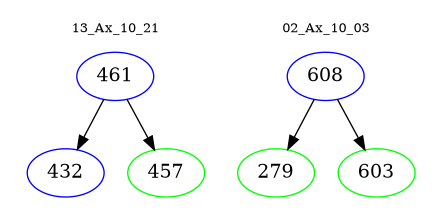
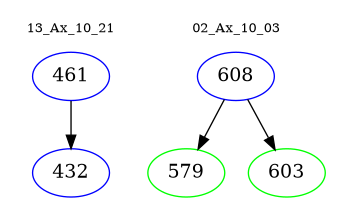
(166, 173) -> none
(276, 173) -> (186, 173)
